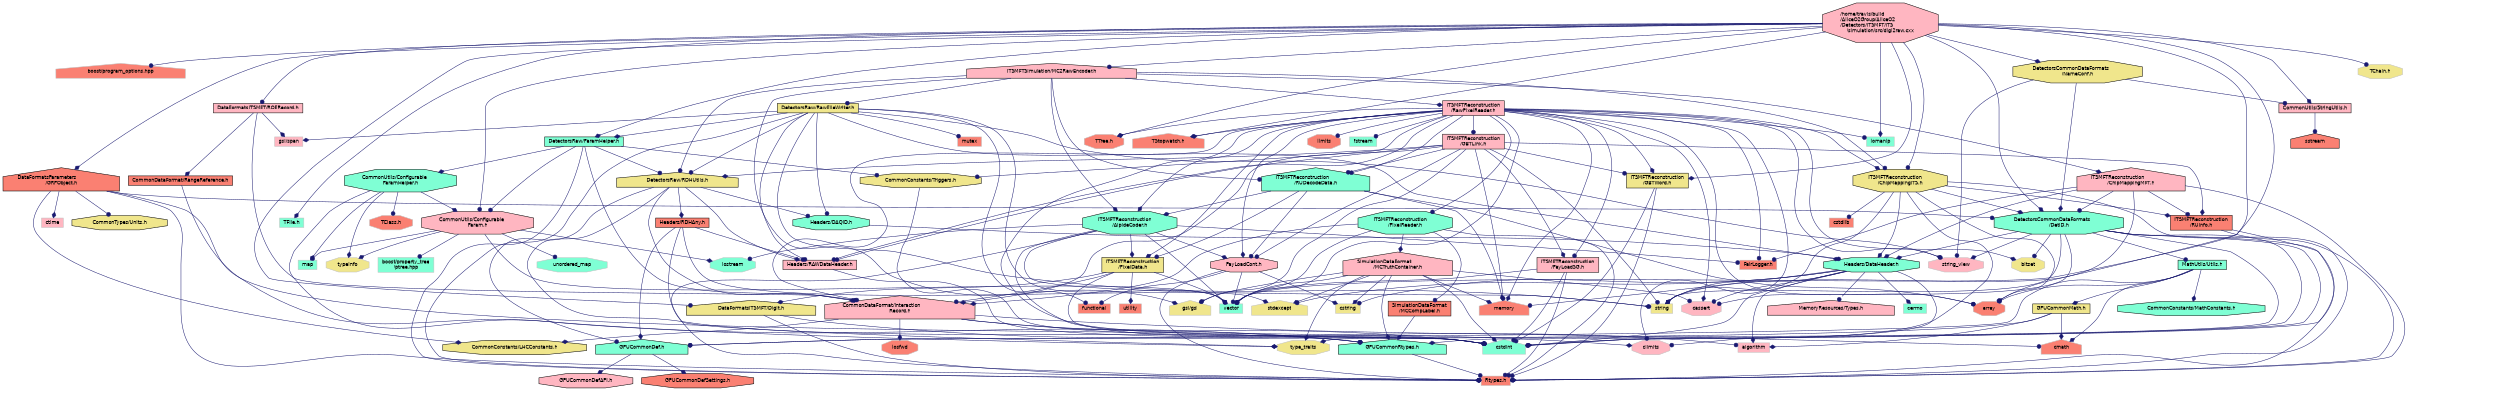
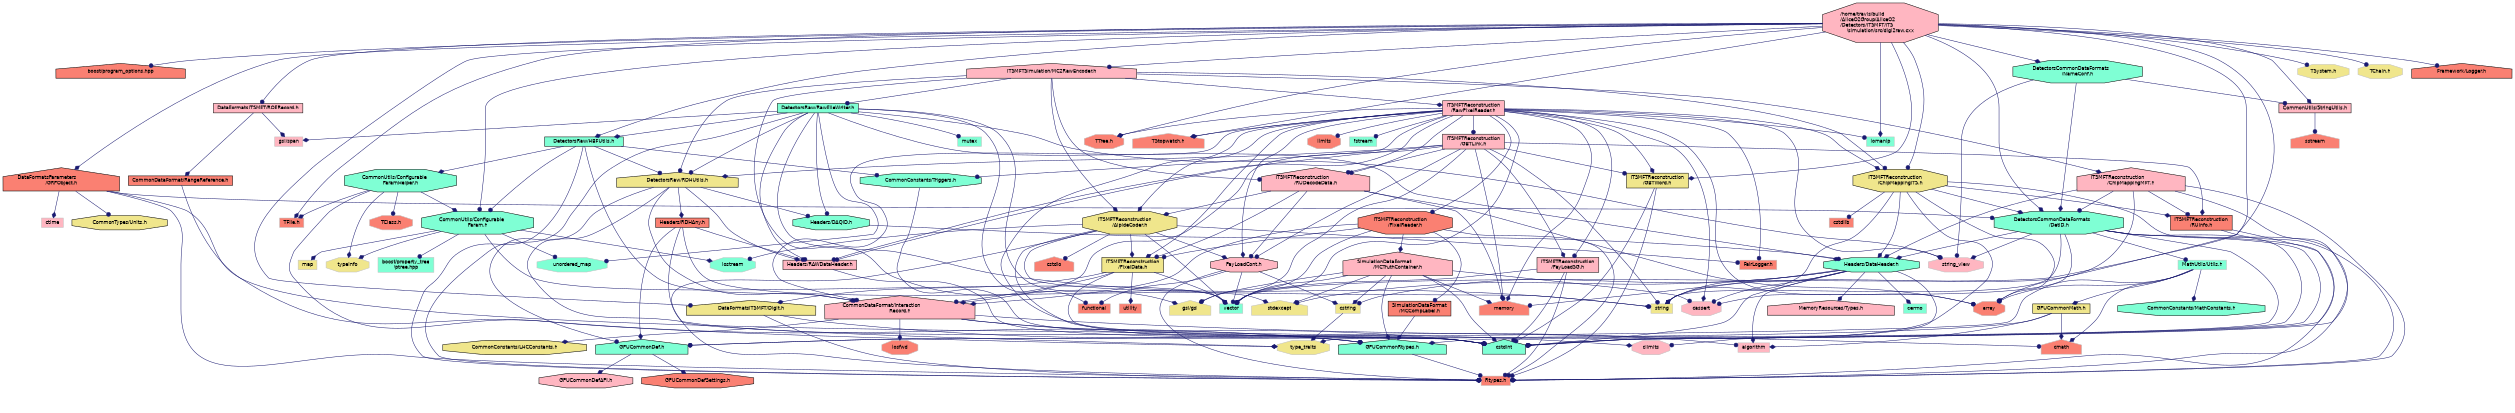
(121, 72) -> (121, 72)
(2078, 72) -> (2078, 72)
none -> (2323, 72)
none -> (2462, 72)
(818, 108) -> (818, 108)
(584, 142) -> (584, 142)
(970, 142) -> (970, 142)
(2315, 142) -> (2315, 142)
(1771, 177) -> none
(921, 181) -> (921, 181)
(1316, 181) -> (1316, 181)
(1932, 211) -> (2056, 334)
(344, 220) -> (344, 198)
(292, 223) -> (292, 223)
(478, 223) -> (478, 223)
(1130, 223) -> (1130, 223)
(1405, 223) -> (1405, 223)
none -> (836, 238)
none -> (1258, 241)
(375, 242) -> (375, 242)
(308, 265) -> (308, 265)
none -> (1054, 265)
(2028, 265) -> none
(2202, 265) -> (2202, 265)
(1854, 284) -> (1854, 284)
(484, 290) -> none
(1325, 303) -> (1329, 325)
(215, 307) -> none
(1504, 348) -> (1504, 348)
